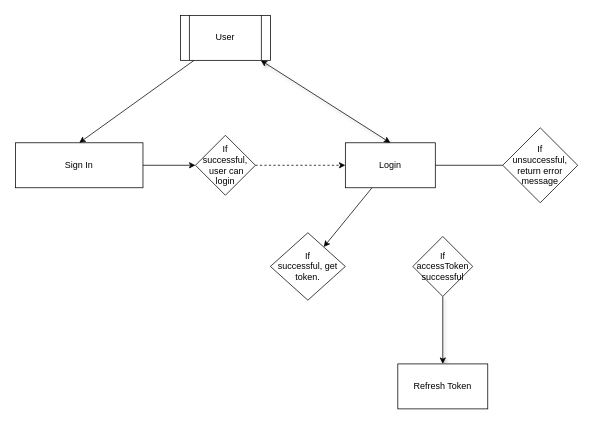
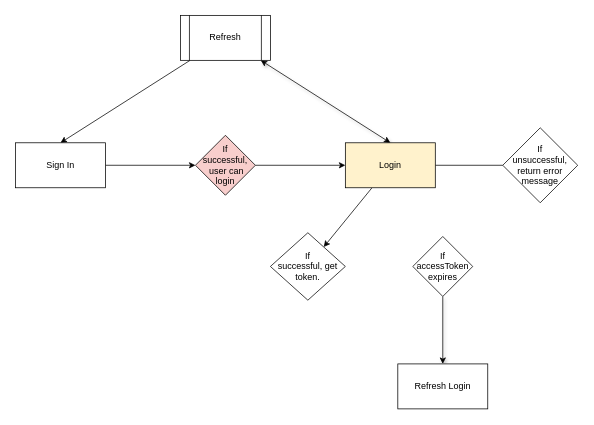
(225, 38) -> (225, 38)
(79, 165) -> (60, 165)
(225, 165) -> (225, 165)
(298, 165) -> (298, 165)
(390, 165) -> (390, 165)
(443, 267) -> (443, 267)
(443, 387) -> (443, 387)
